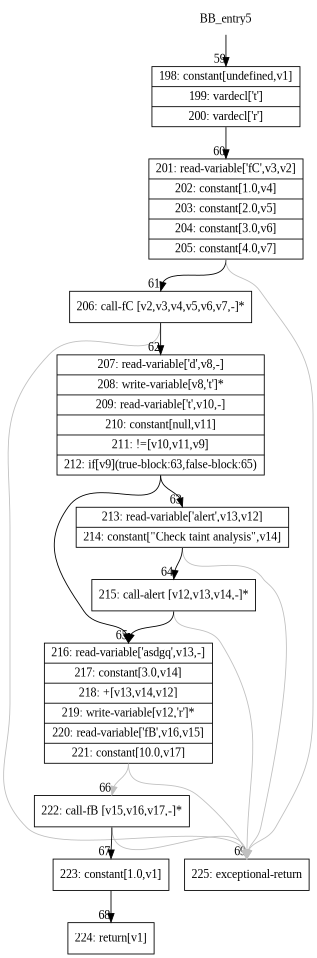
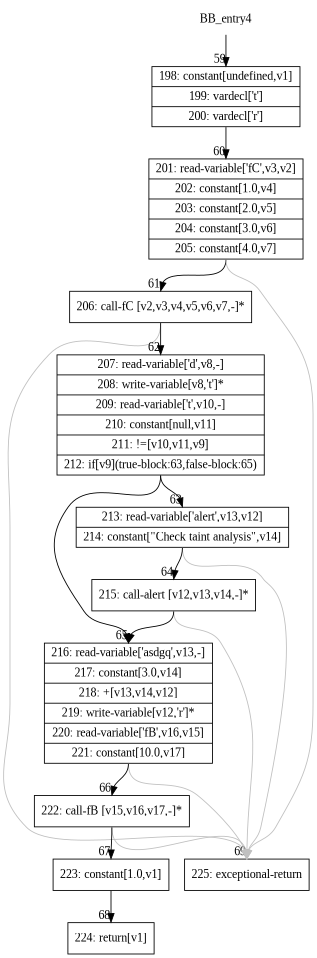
(226, 19) -> (226, 19)
(123, 776) -> (123, 776)
